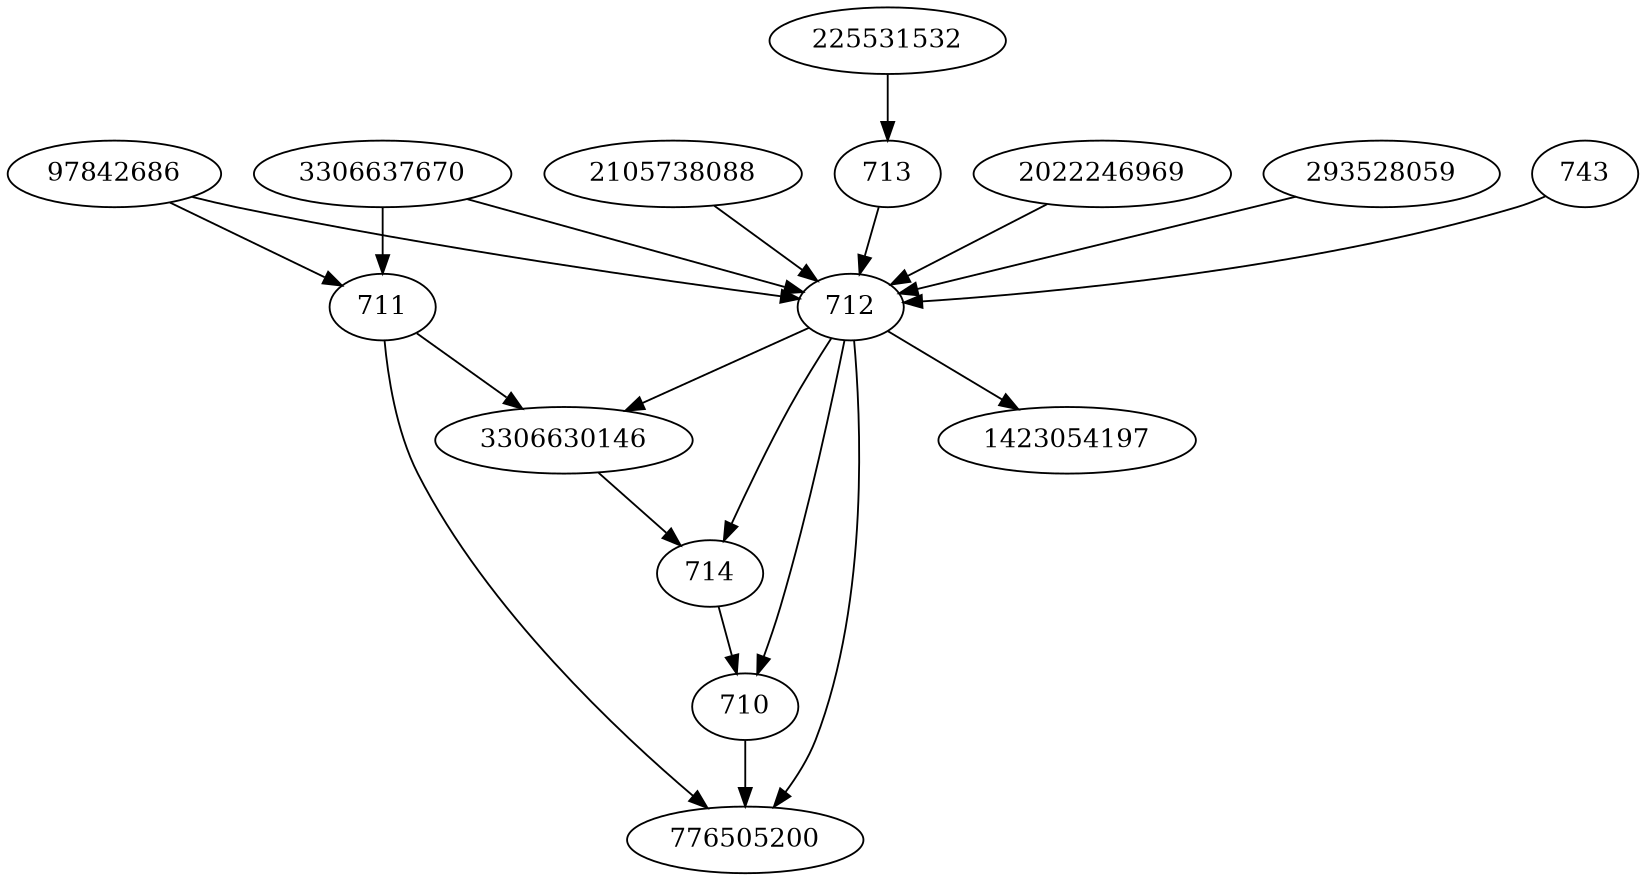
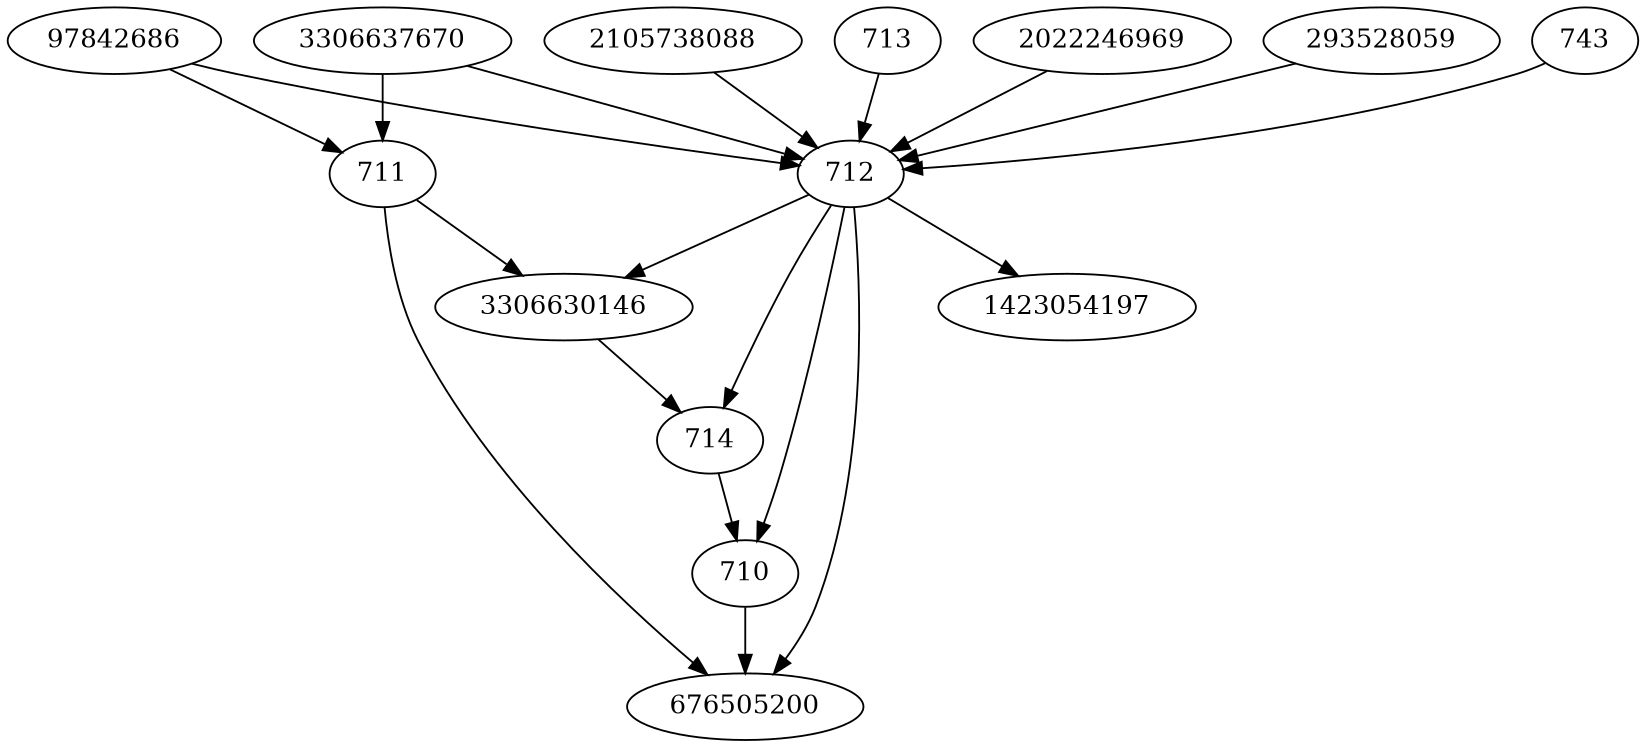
(888, 41) -> none
(745, 840) -> (745, 707)
